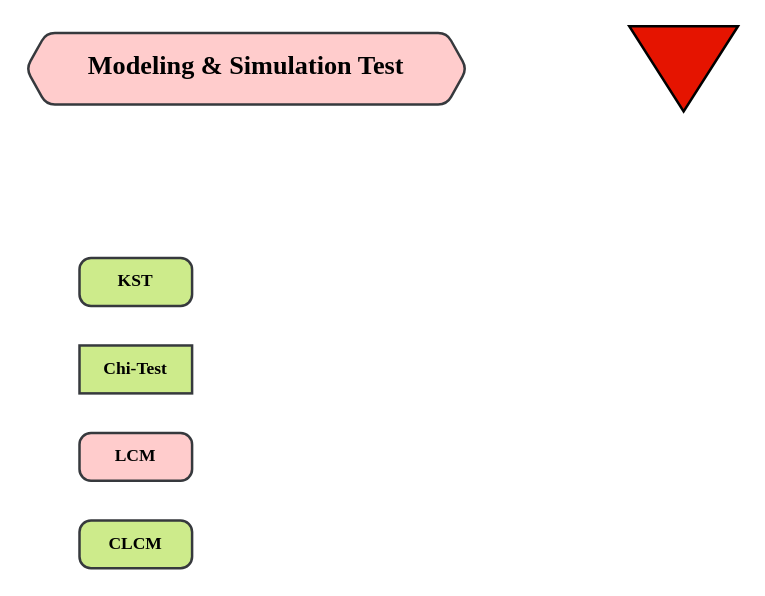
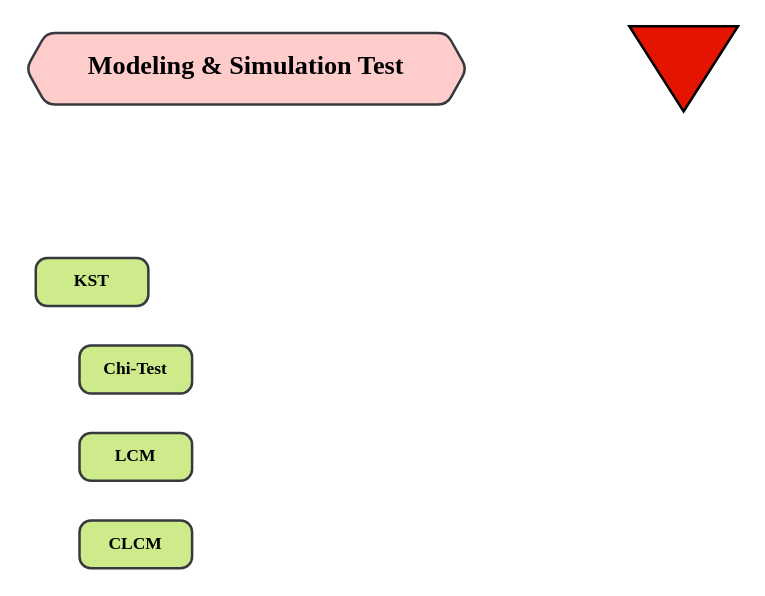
(136, 282) -> (92, 282)
(136, 370) -> (136, 370)
(136, 457) -> (136, 457)
